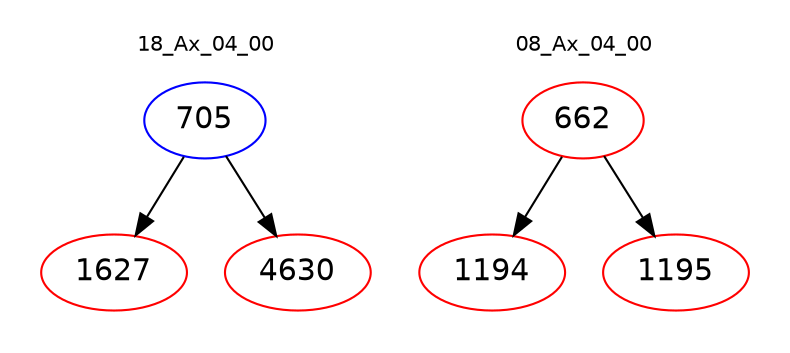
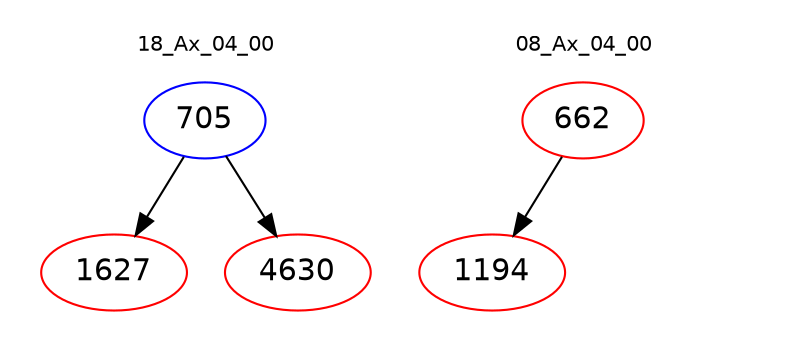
(676, 273) -> none
